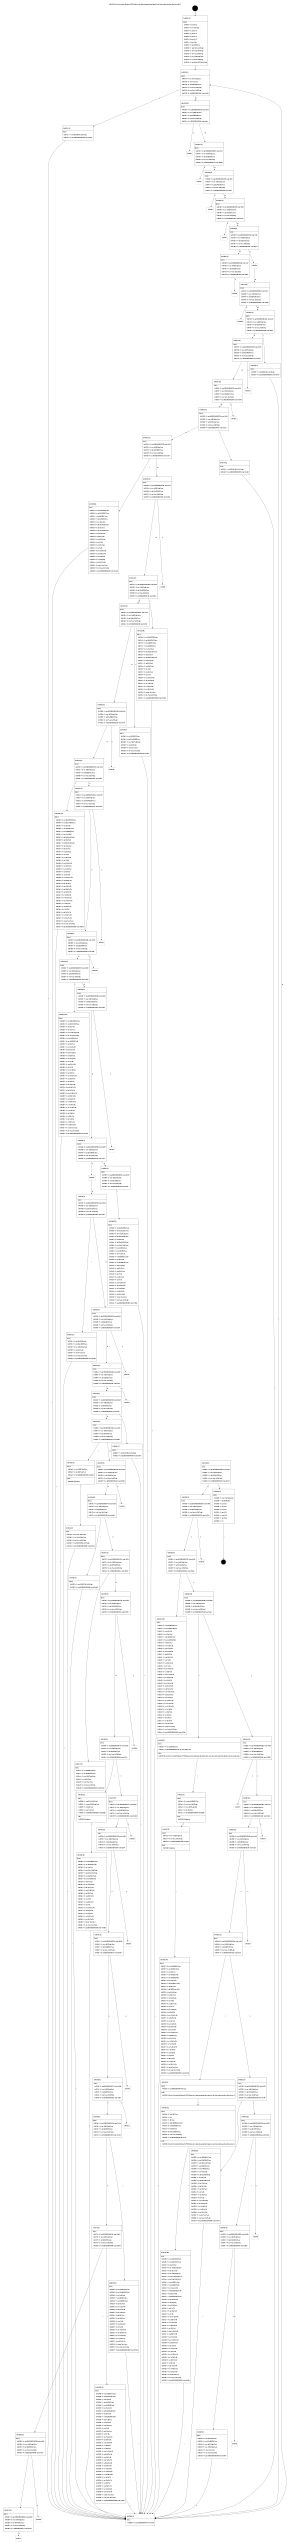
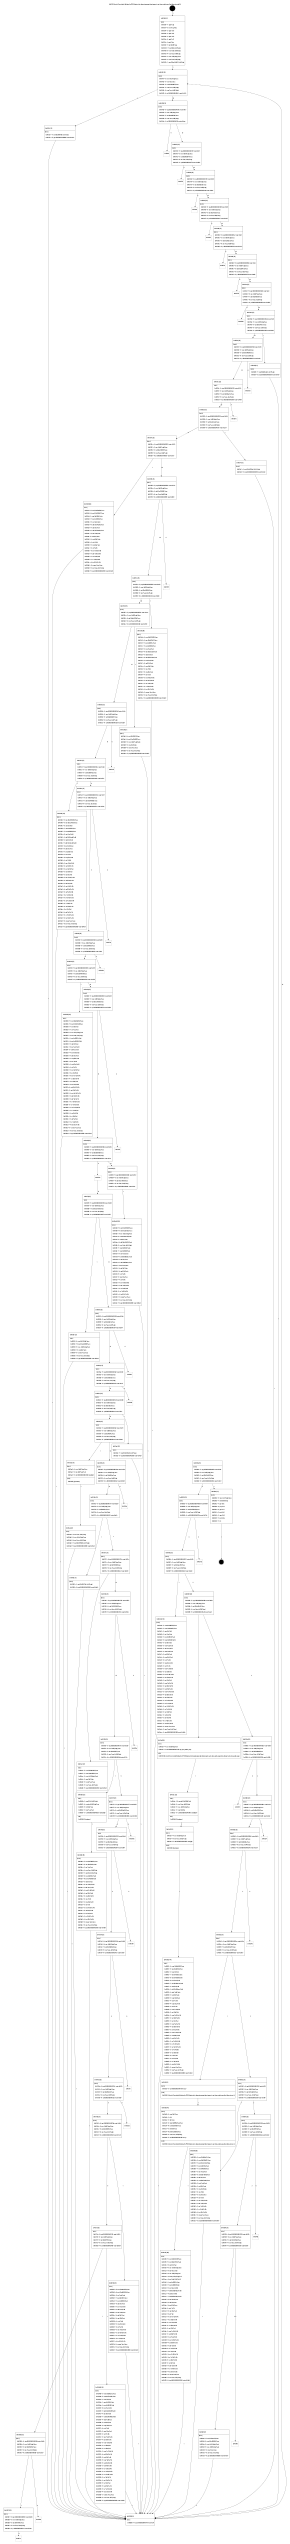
(254, 275) -> (249, 279)
